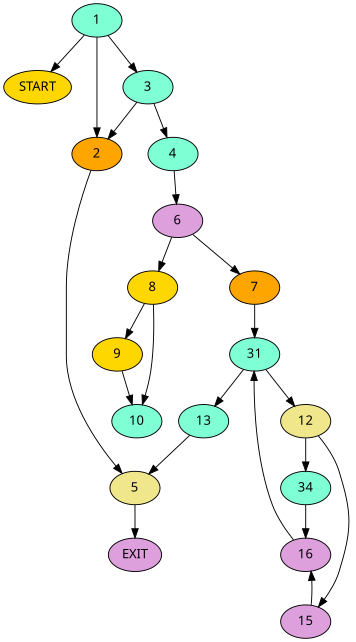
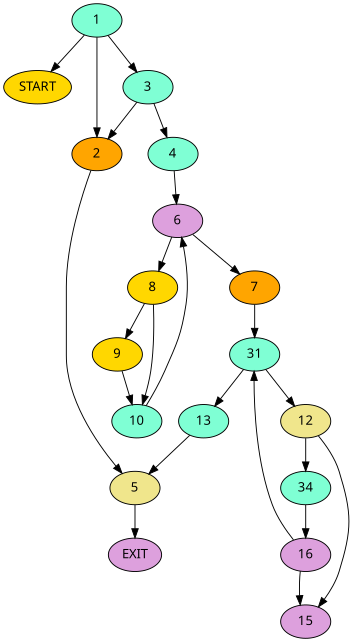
none -> (181, 330)
(312, 593) -> (299, 583)
